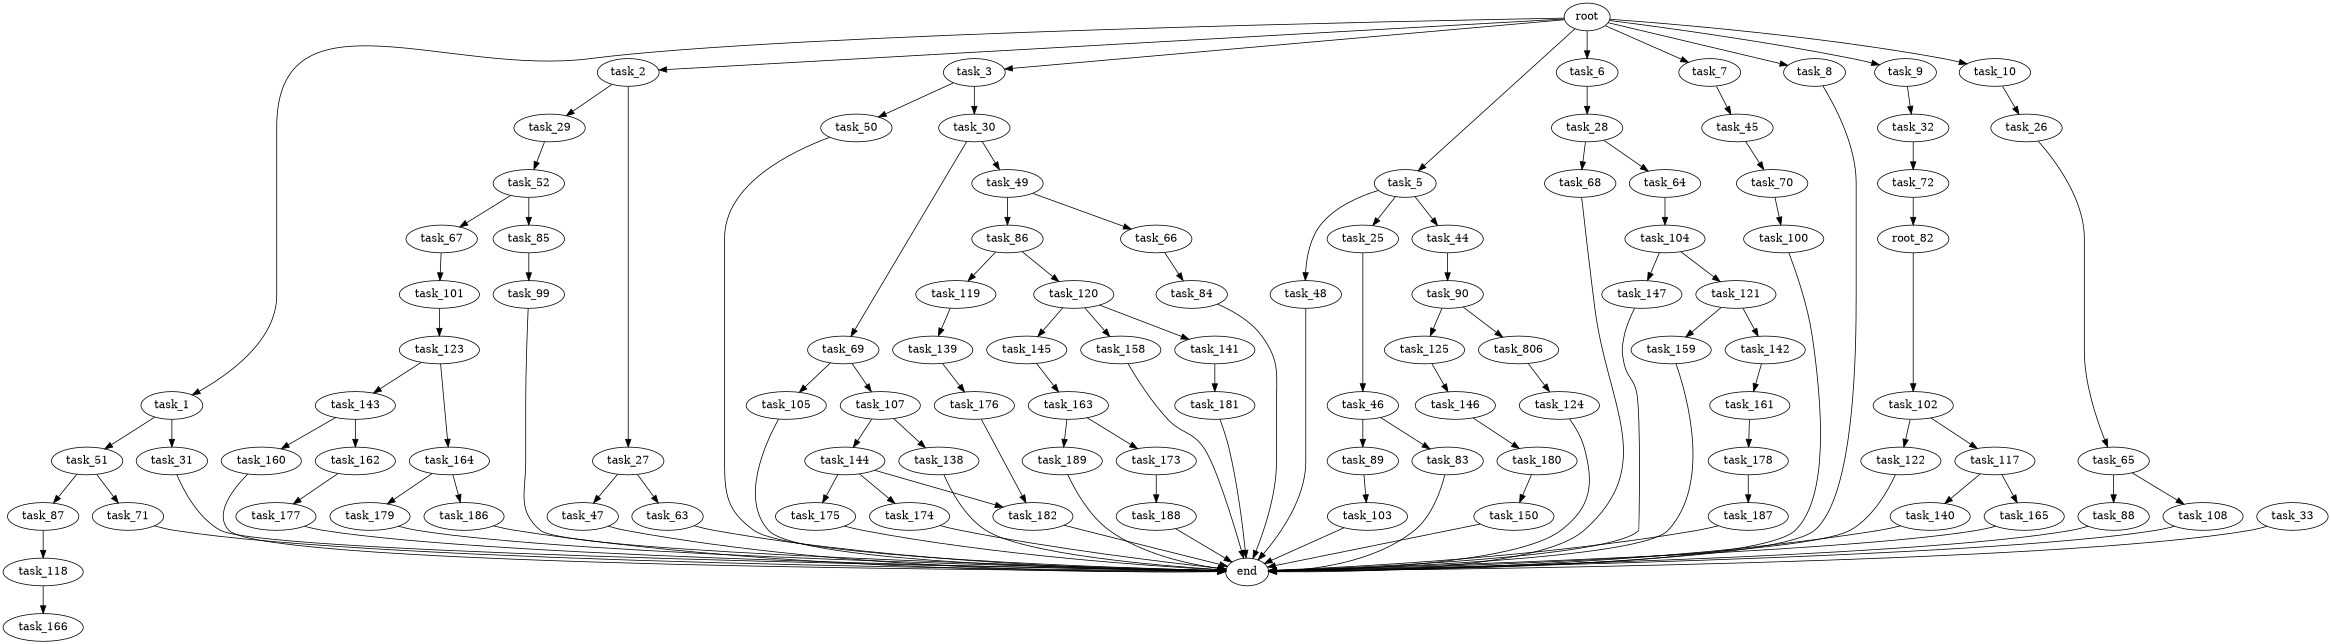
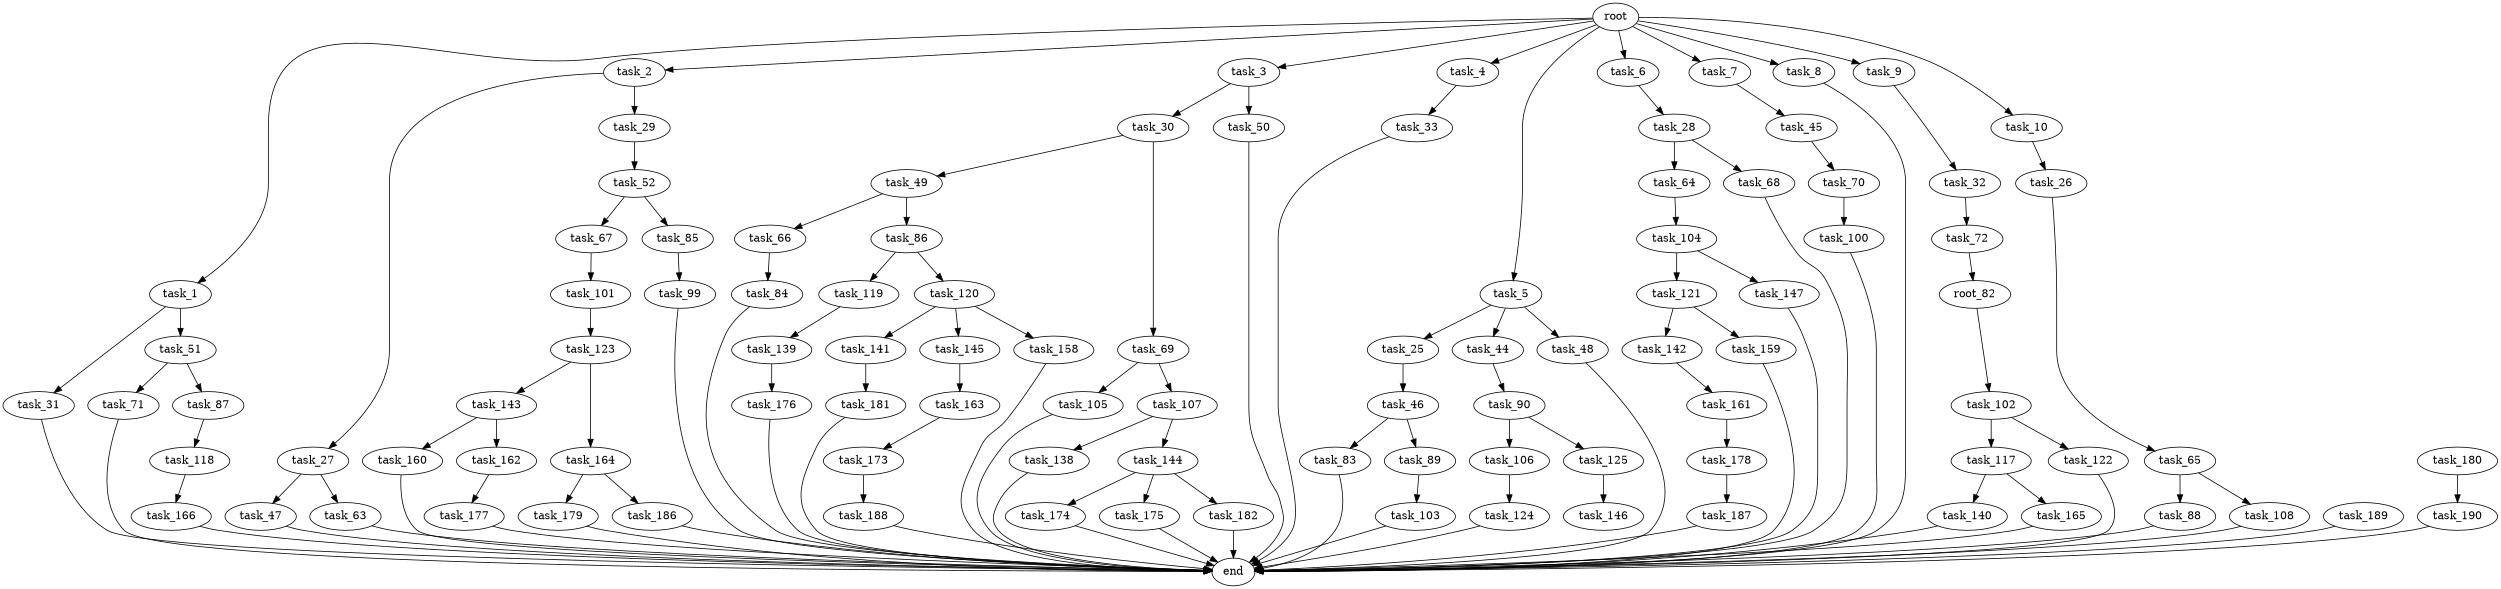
none -> (1468, 72)
(1519, 350) -> (1509, 461)
(1066, 429) -> none
(1493, 431) -> none
(1002, 457) -> (810, 536)
(1514, 516) -> (2457, 516)
none -> (701, 561)
